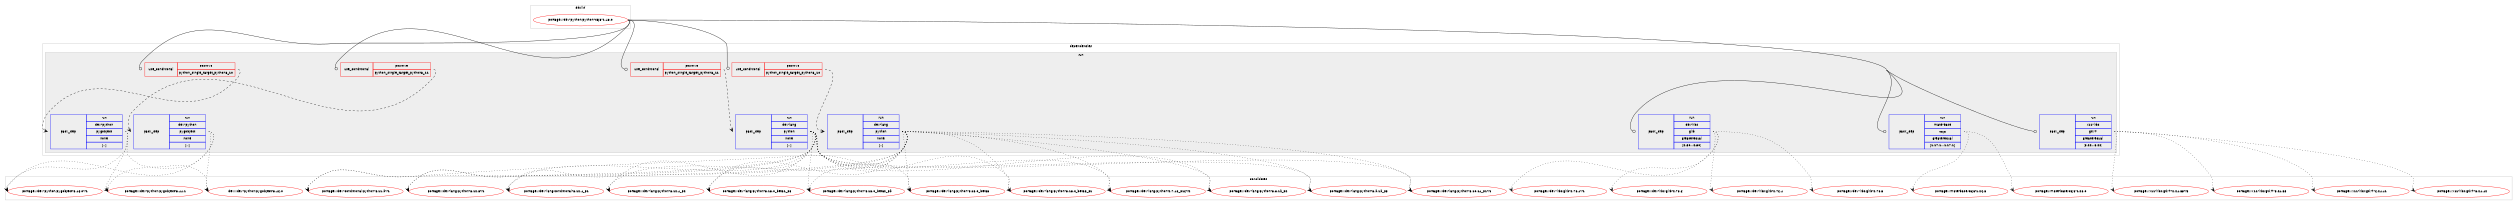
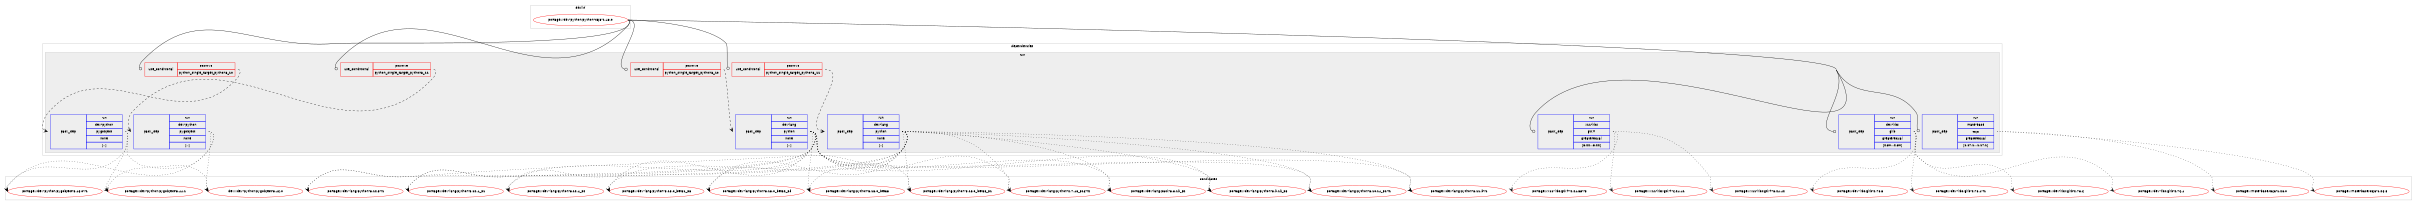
(356, 191) -> (1459, 191)
(557, 191) -> (456, 191)
(1259, 191) -> (1158, 191)
(2262, 191) -> none
